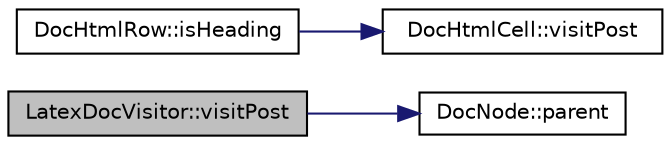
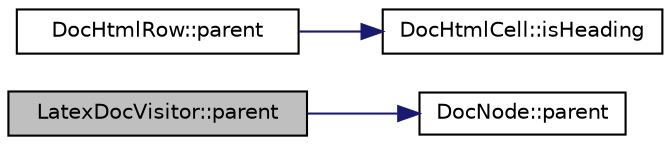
(158, 32) -> (158, 32)
(523, 32) -> (523, 32)
(158, 114) -> (158, 114)
